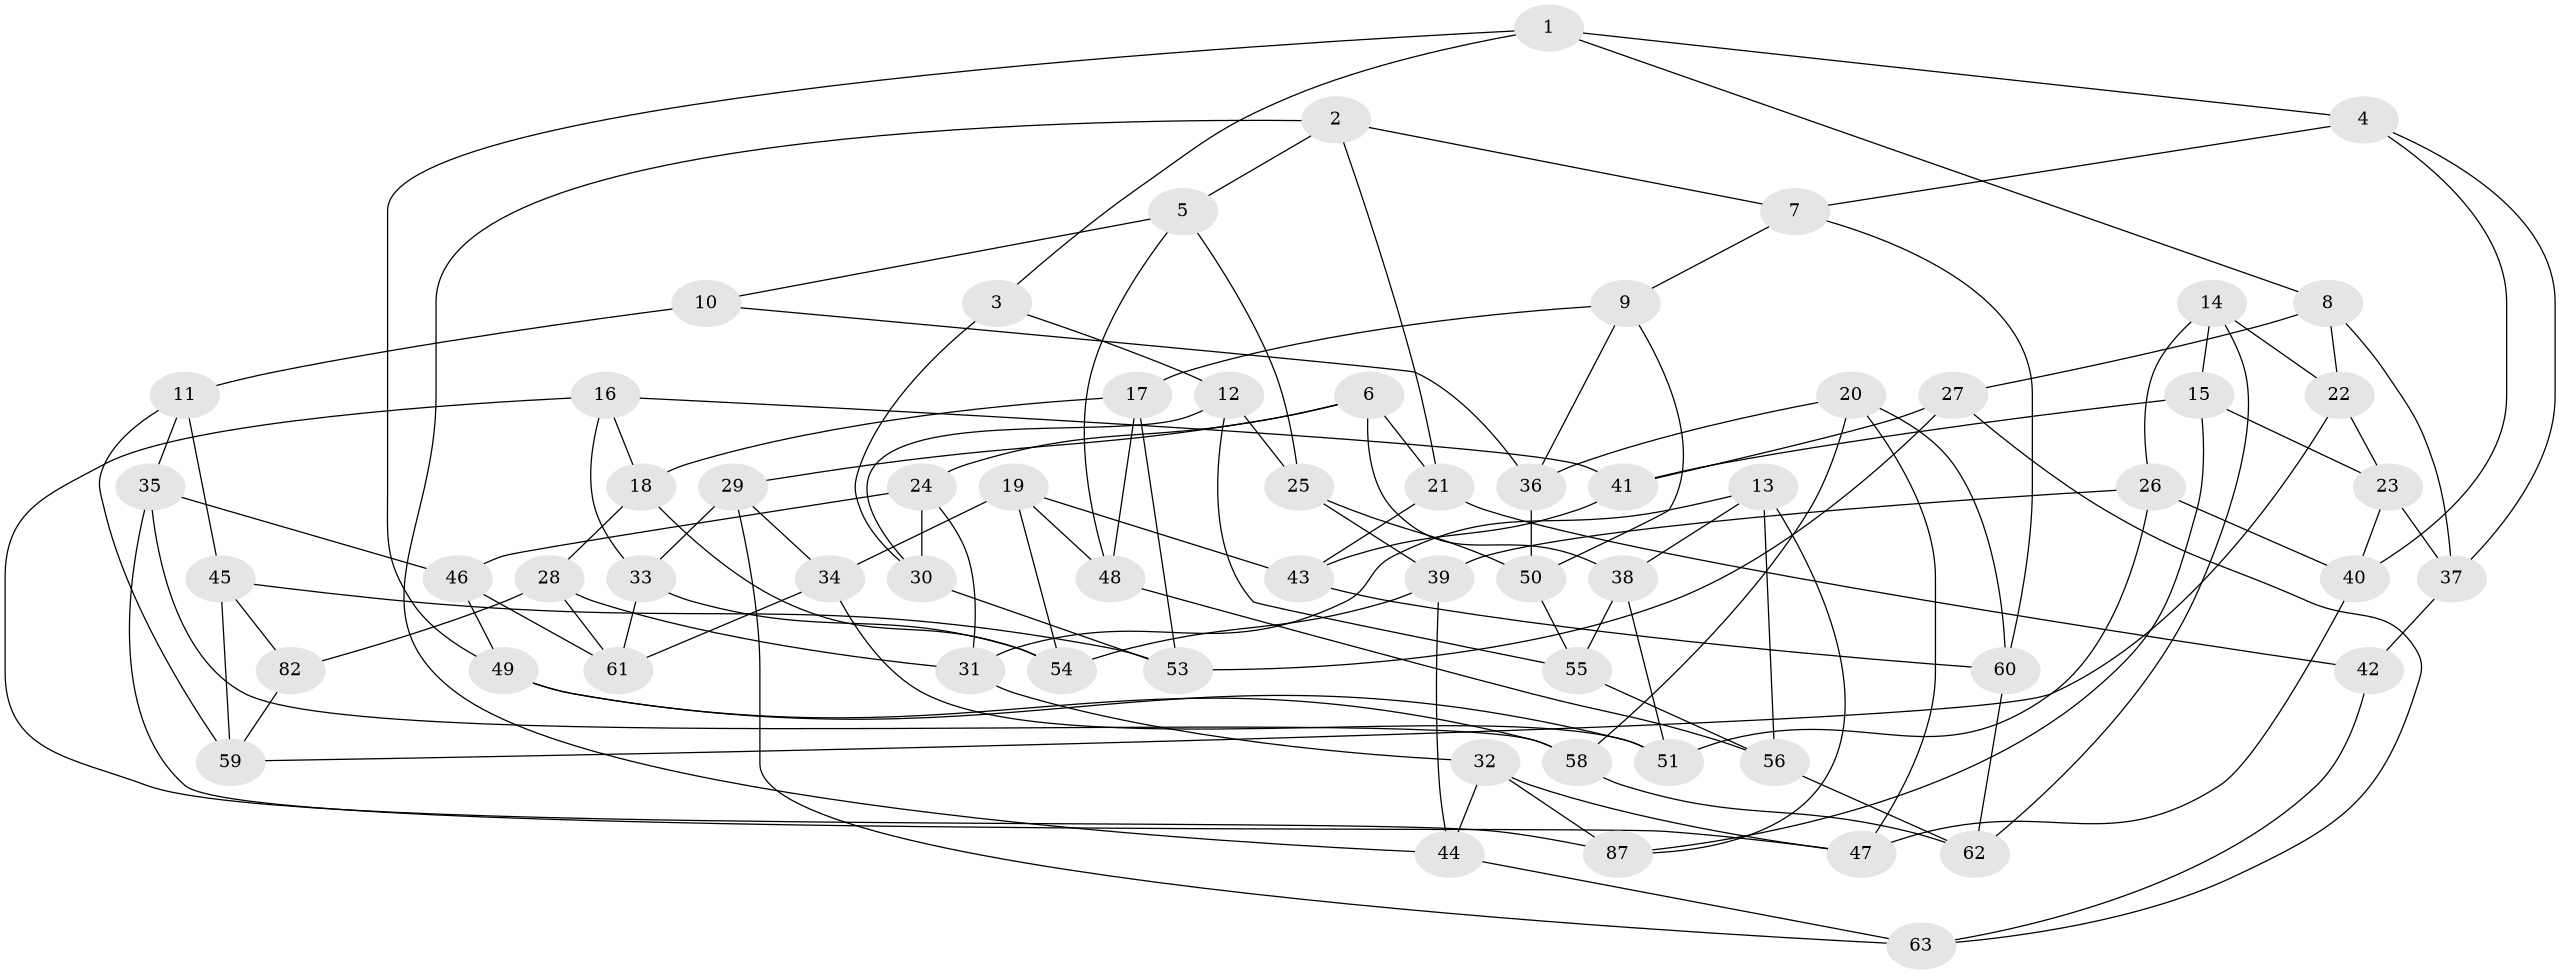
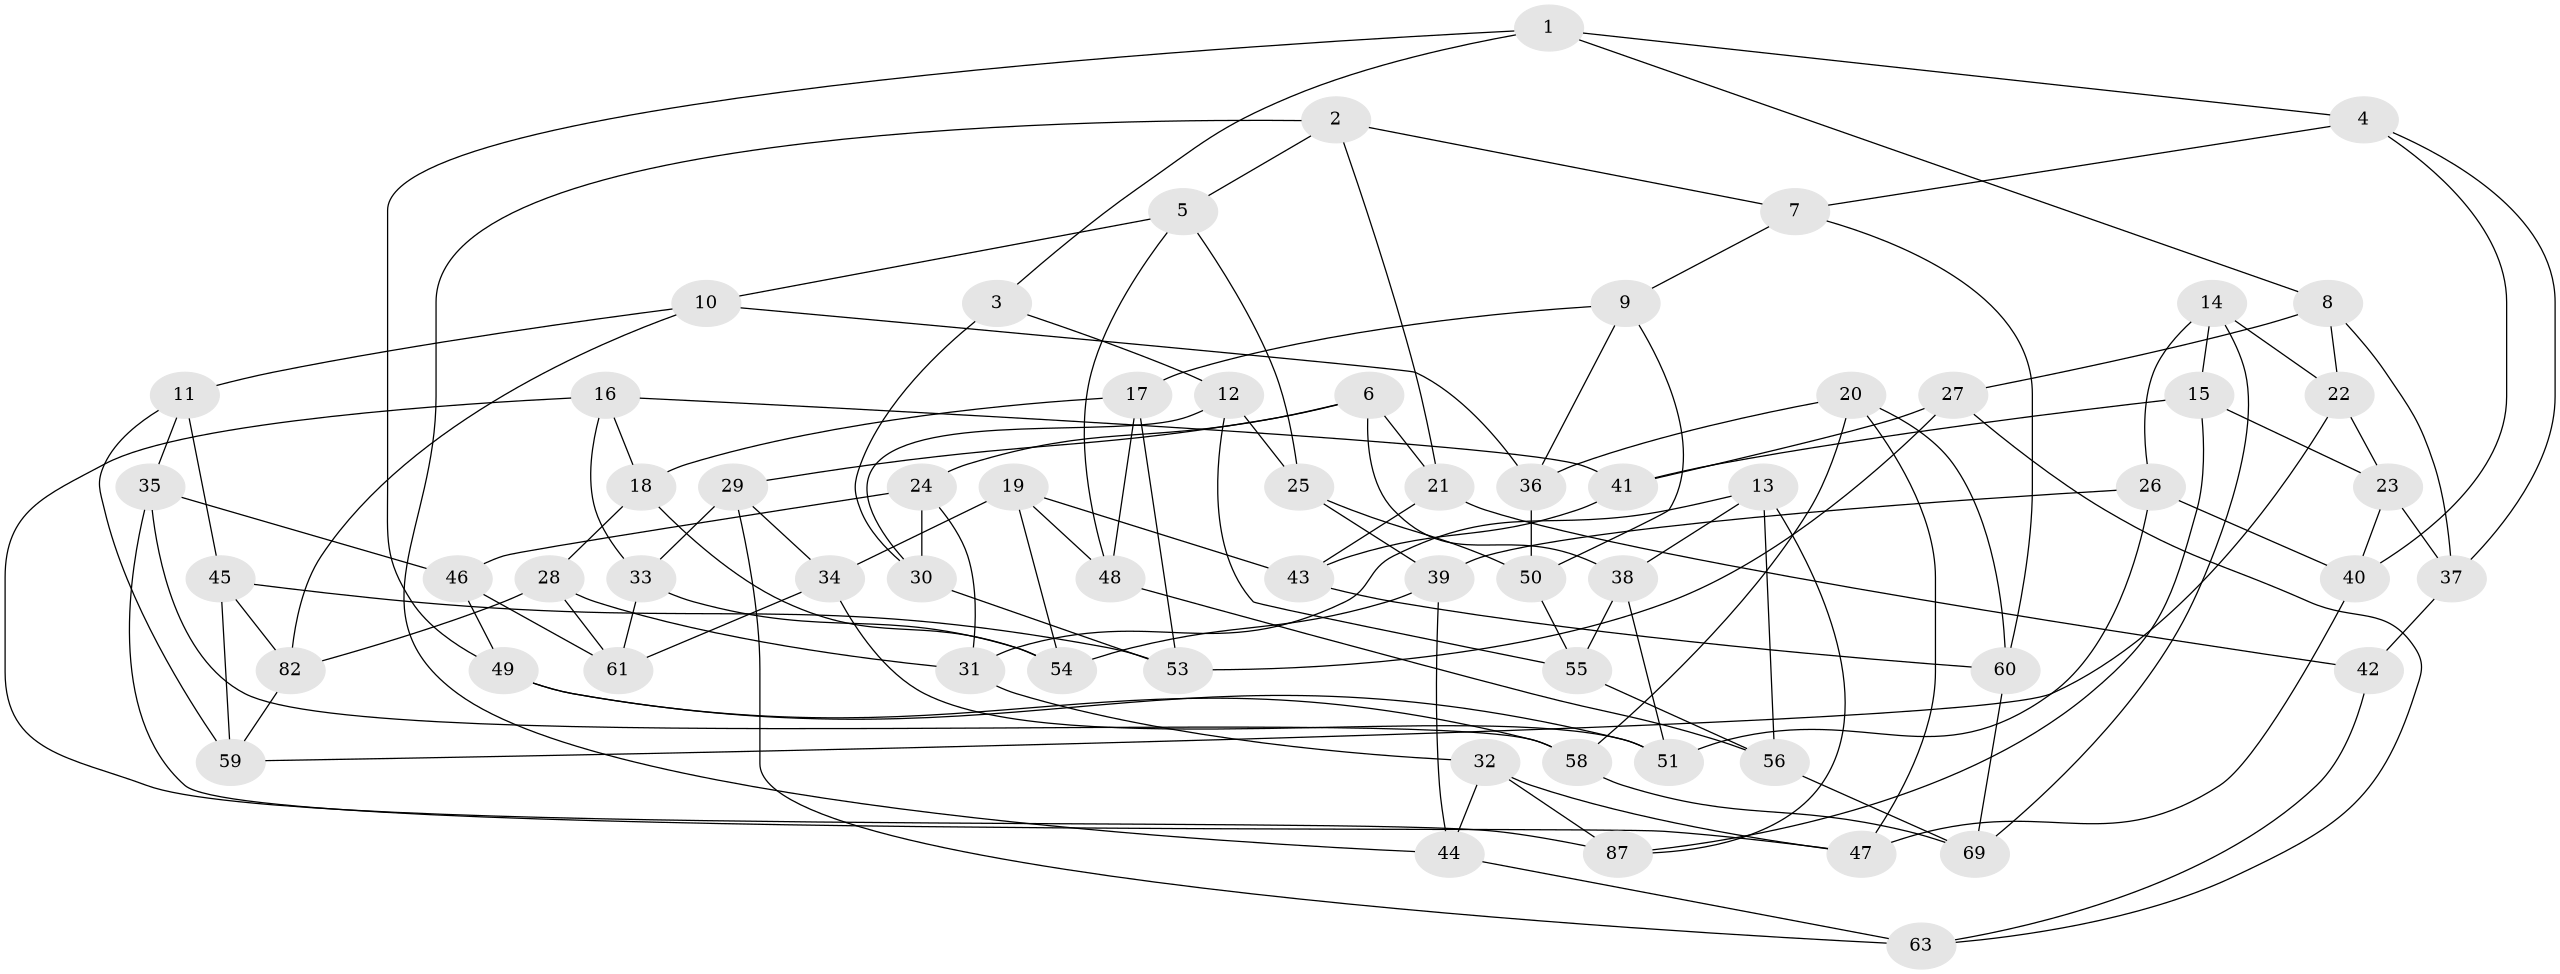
none -> (441, 437)
(1975, 854) -> (1975, 854)
